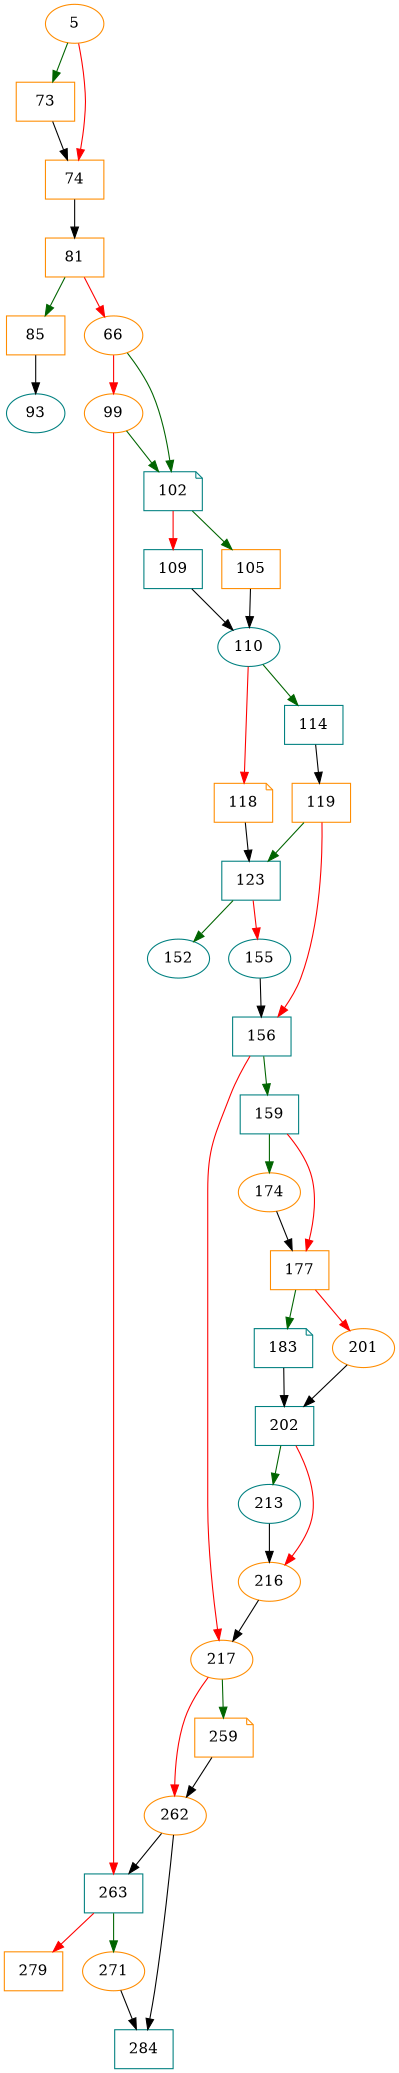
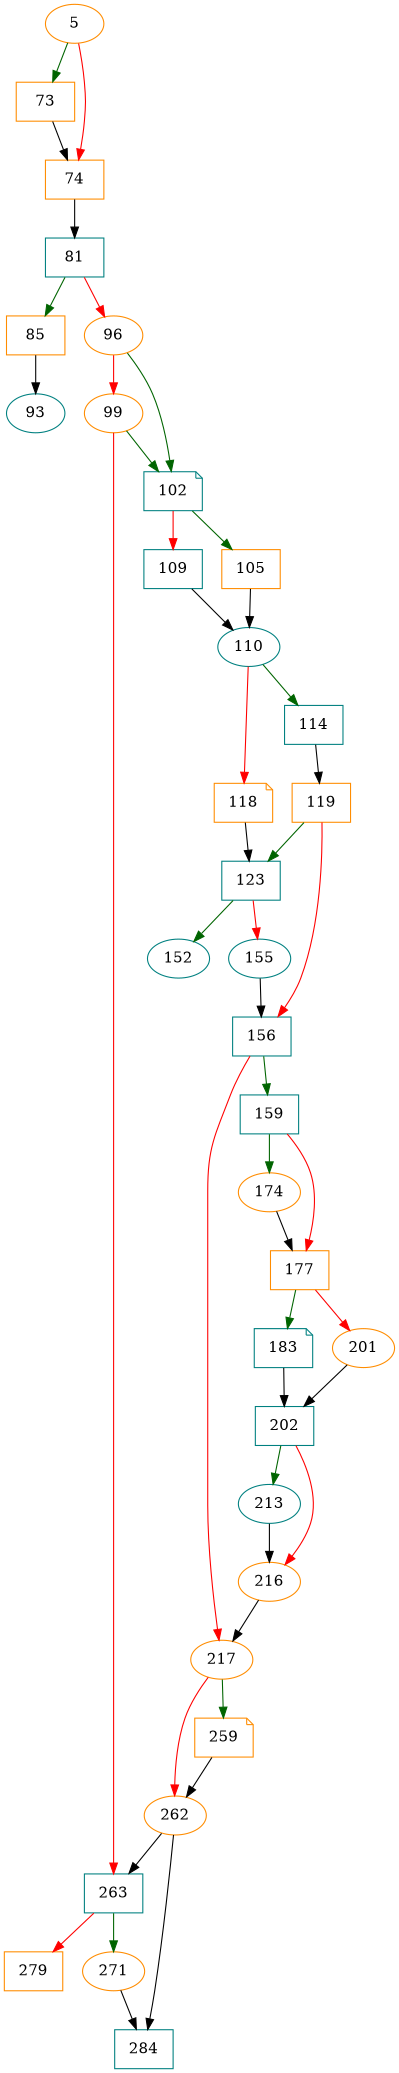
(75, 258) -> (75, 258)
(114, 335) -> (114, 335)
